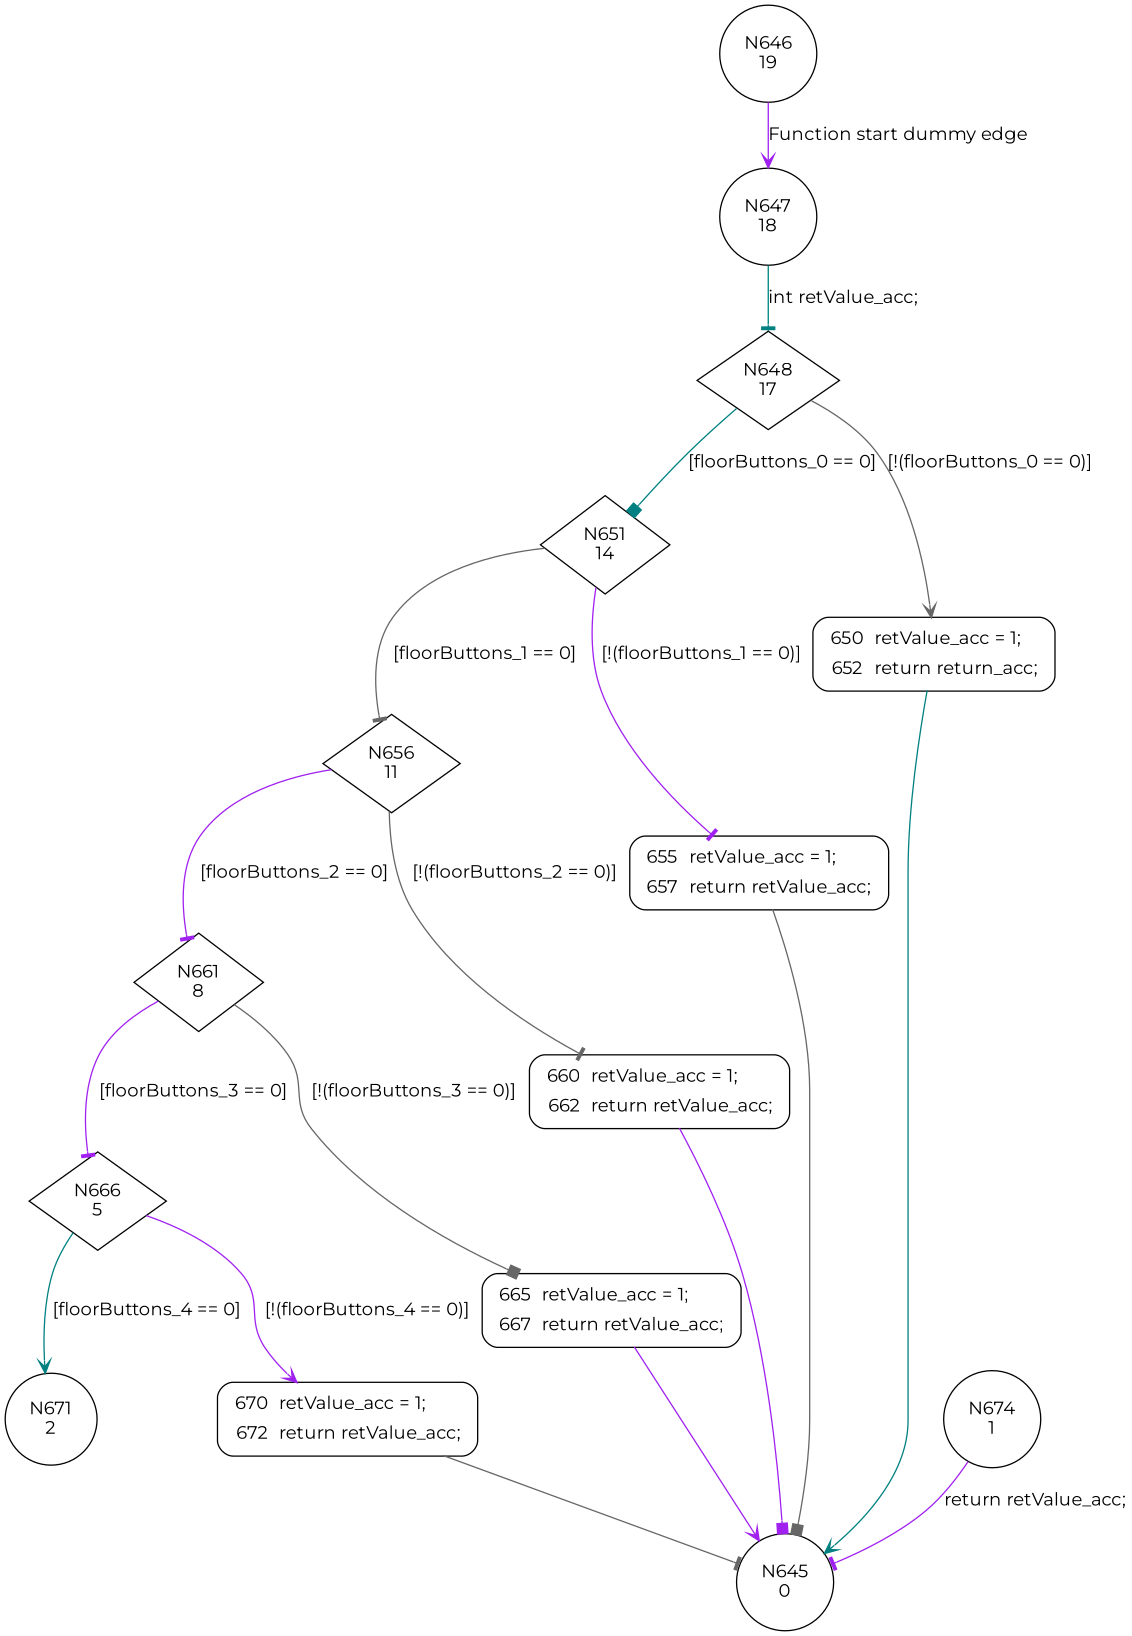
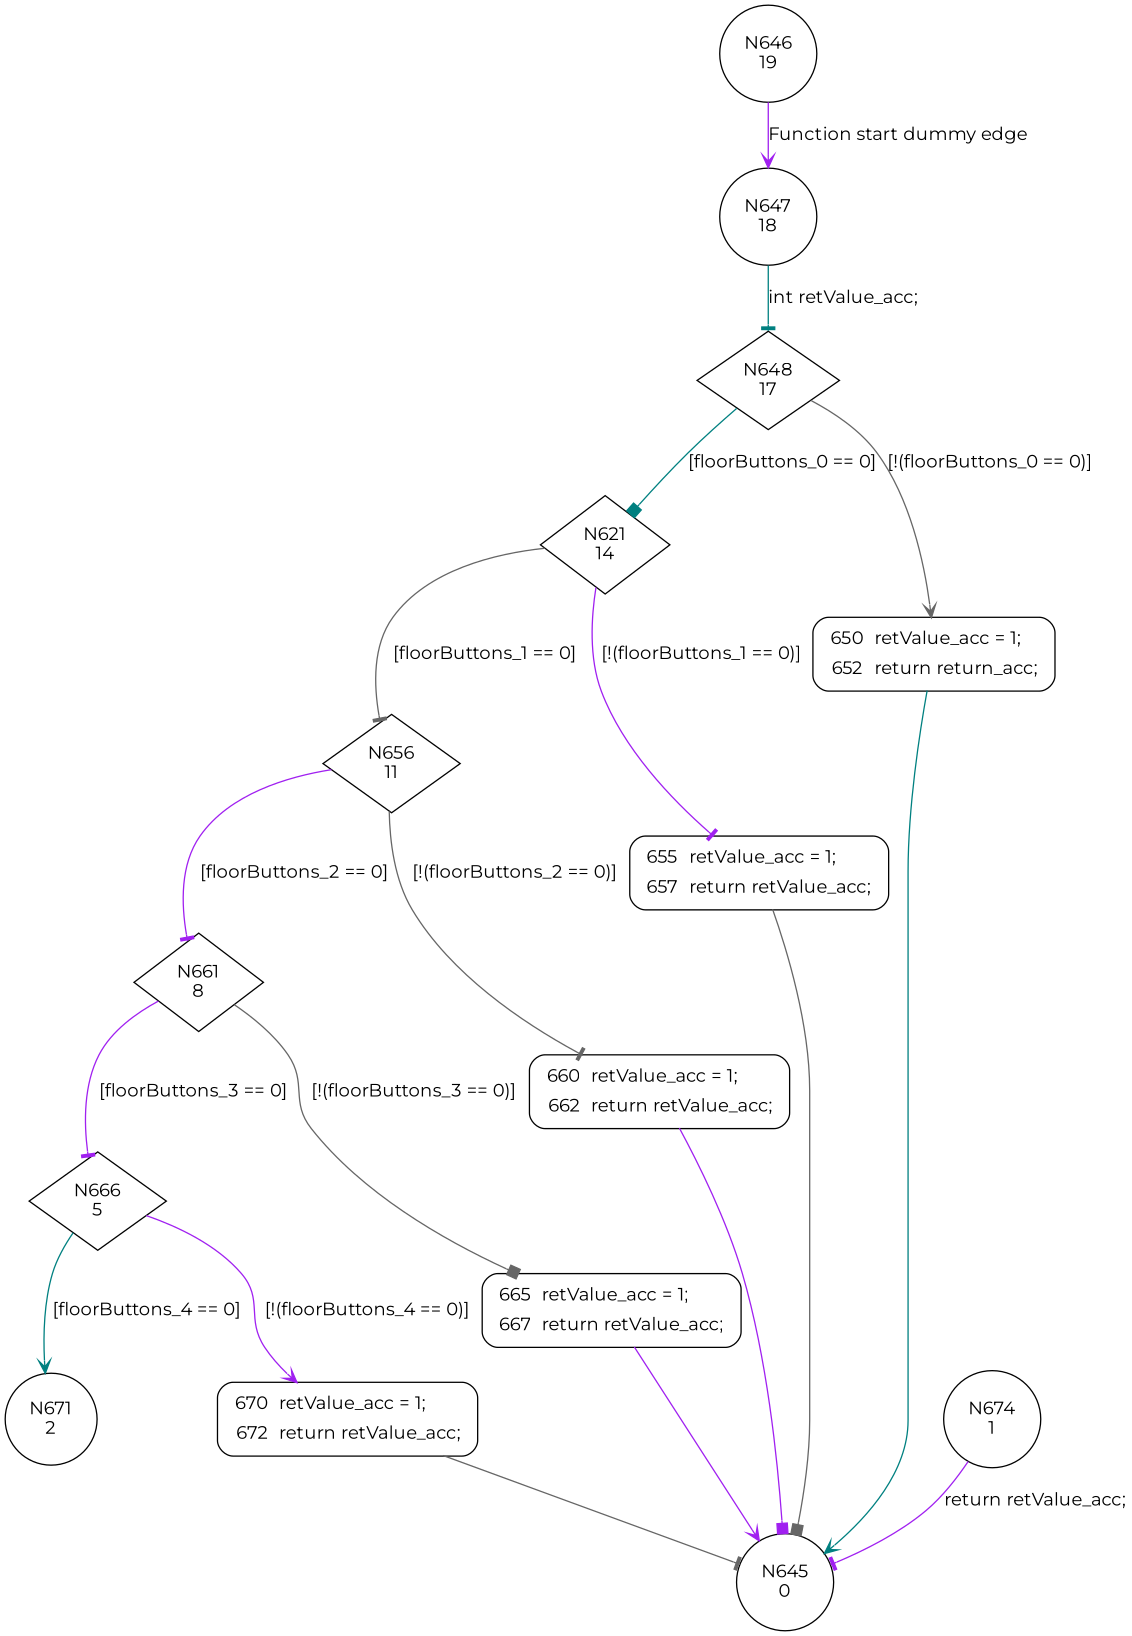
(605, 545) -> (605, 545)
